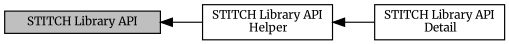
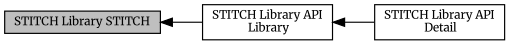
(83, 22) -> (83, 22)
(268, 22) -> (268, 22)
